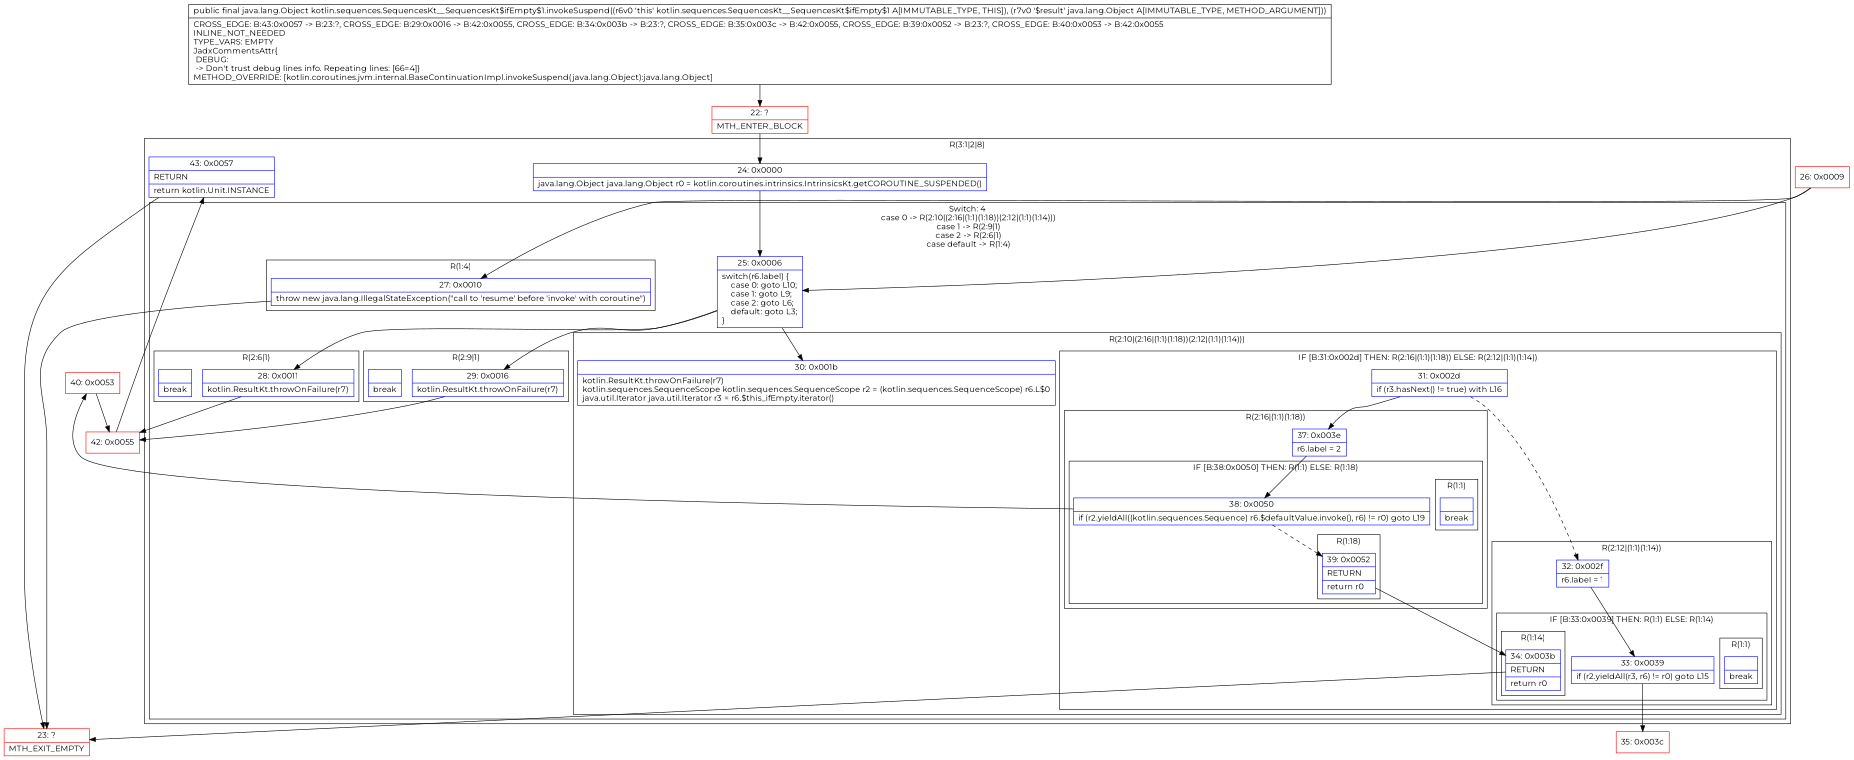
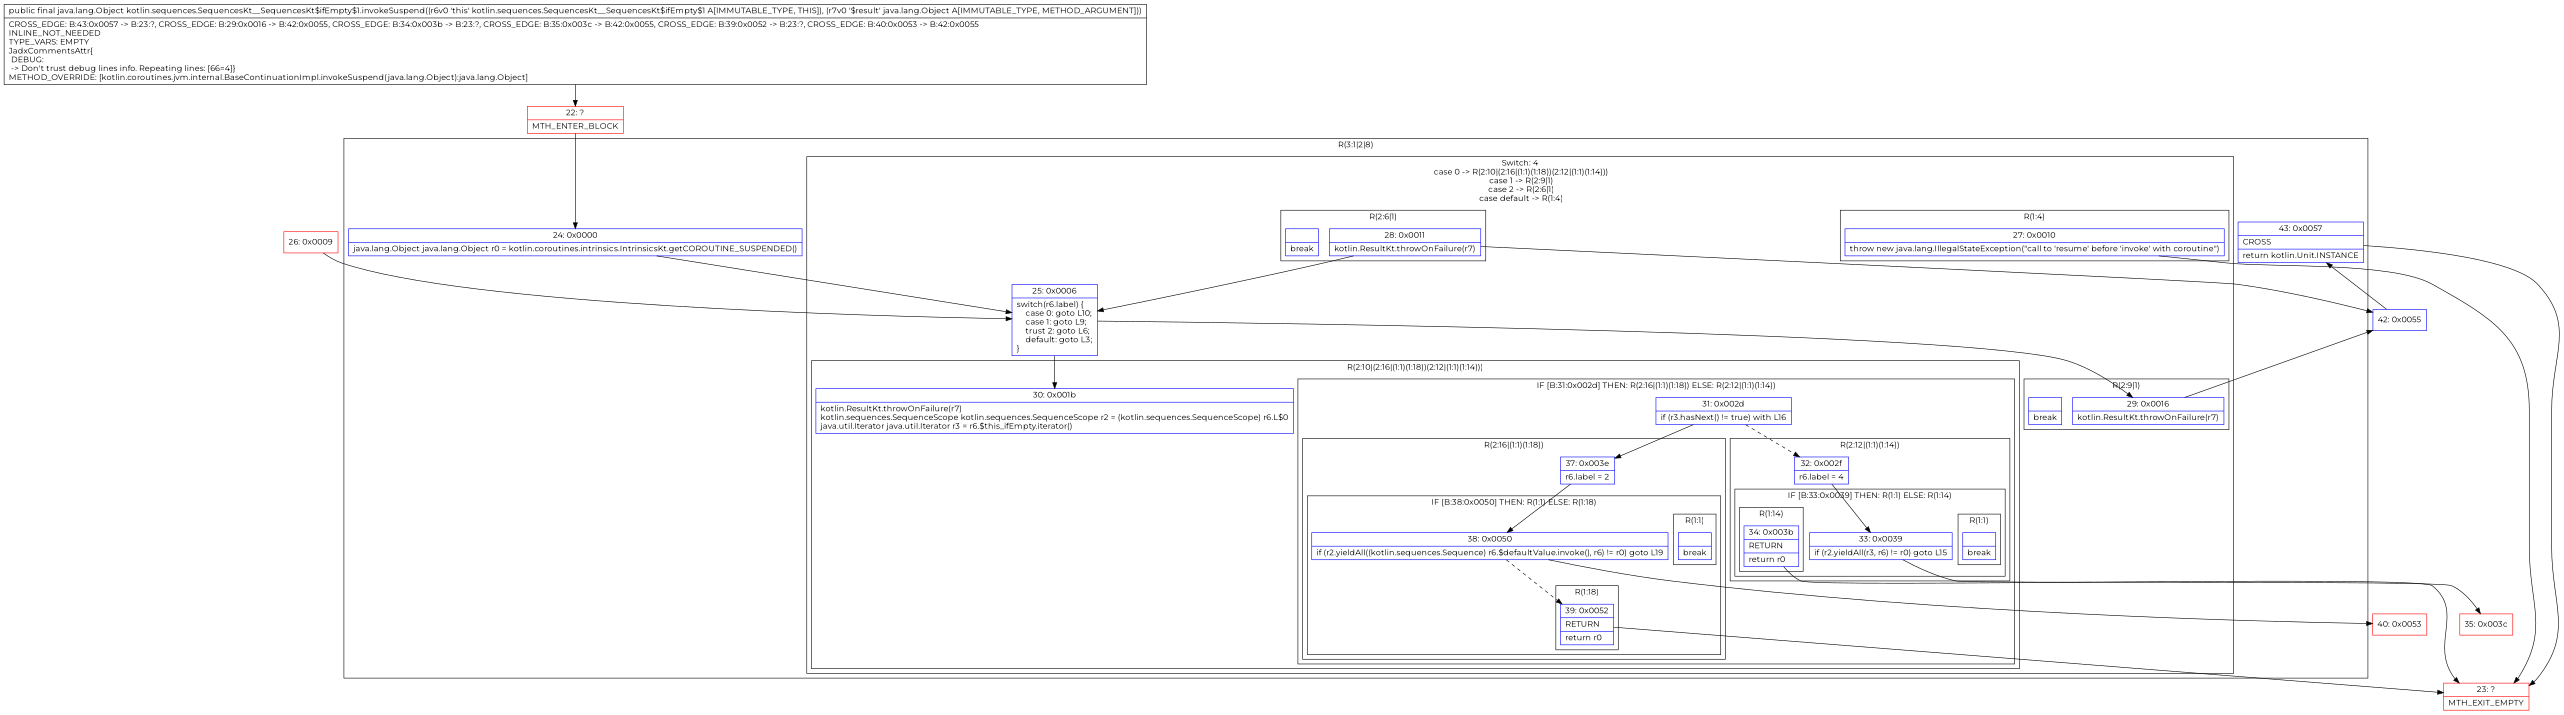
(171, 177) -> (2257, 242)
(1142, 201) -> none
(758, 303) -> (1053, 331)
(505, 329) -> (1229, 284)
(102, 410) -> none
(113, 443) -> (2400, 320)
(1583, 580) -> (1821, 477)
(1438, 620) -> (2026, 660)
